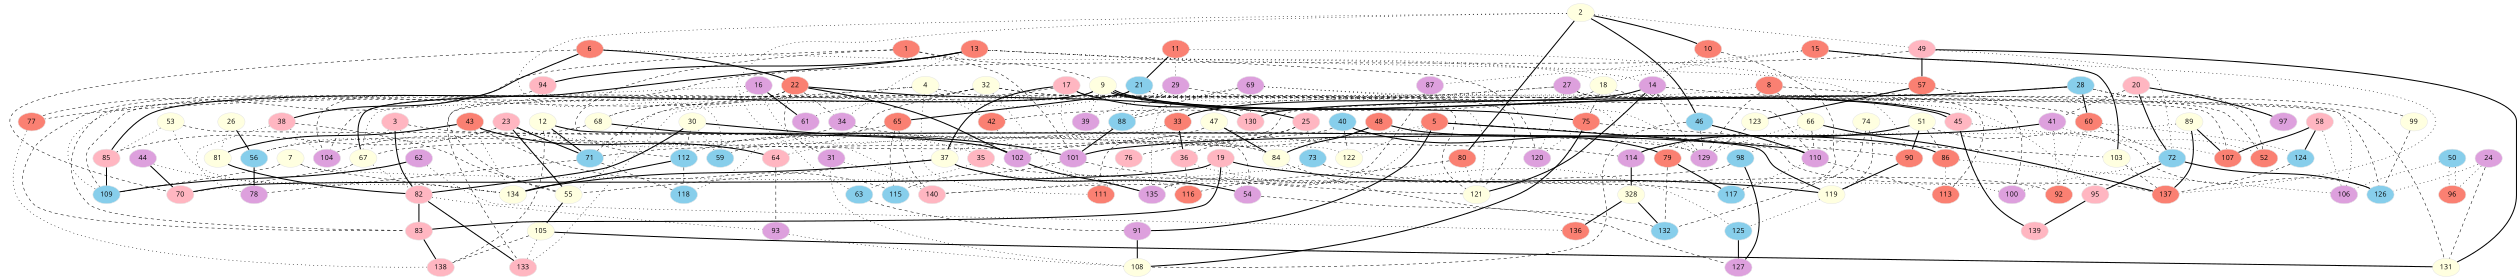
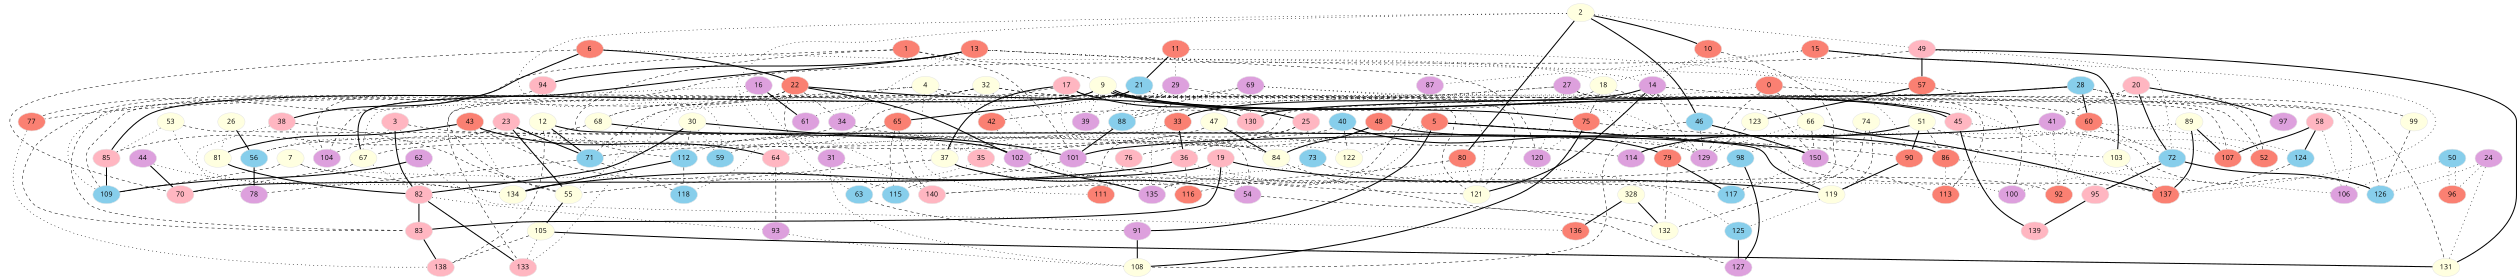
(1769, 85) -> (1769, 85)
(1815, 158) -> (1815, 158)
(1631, 172) -> none
(718, 173) -> (849, 176)
(2467, 213) -> (2467, 213)
(1665, 231) -> (1665, 231)
